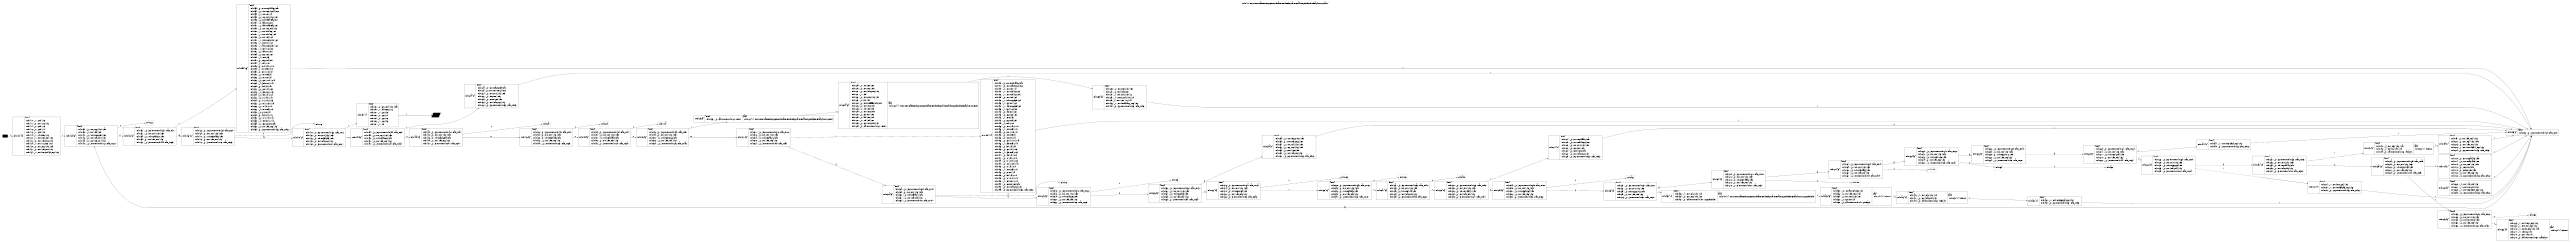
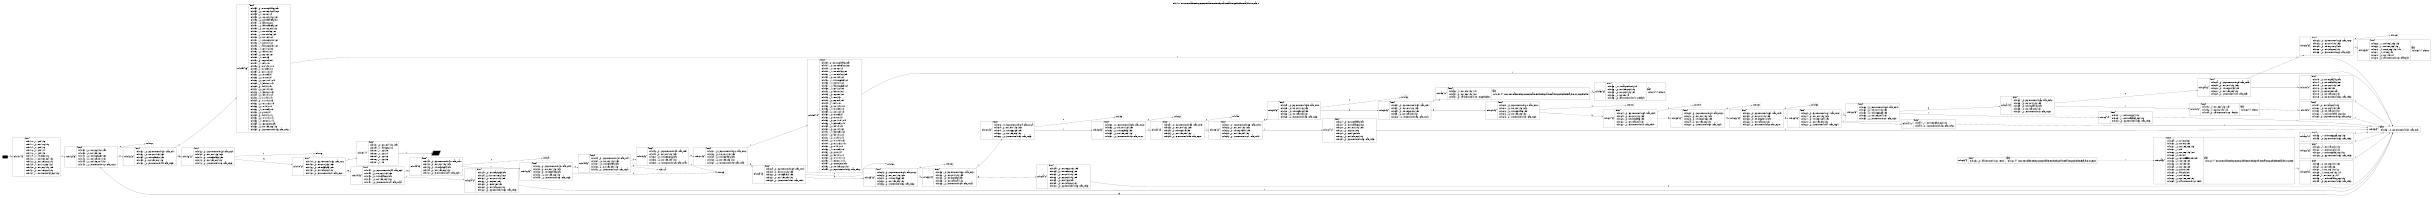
(707, 125) -> (702, 168)
(2054, 168) -> (1796, 107)
(1932, 198) -> none
